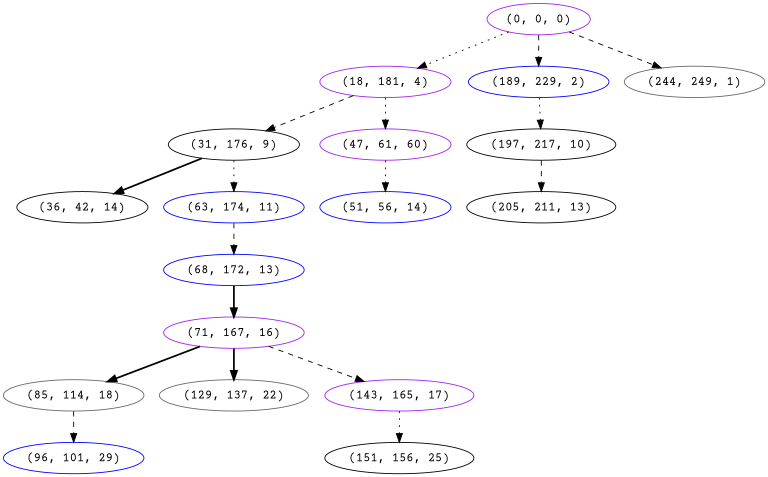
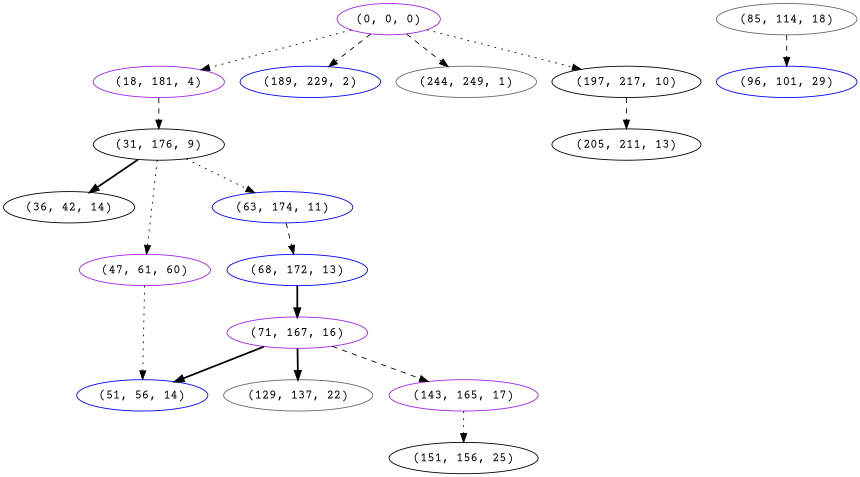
(385, 109) -> (152, 203)
(540, 109) -> (500, 48)
(158, 362) -> (224, 362)
